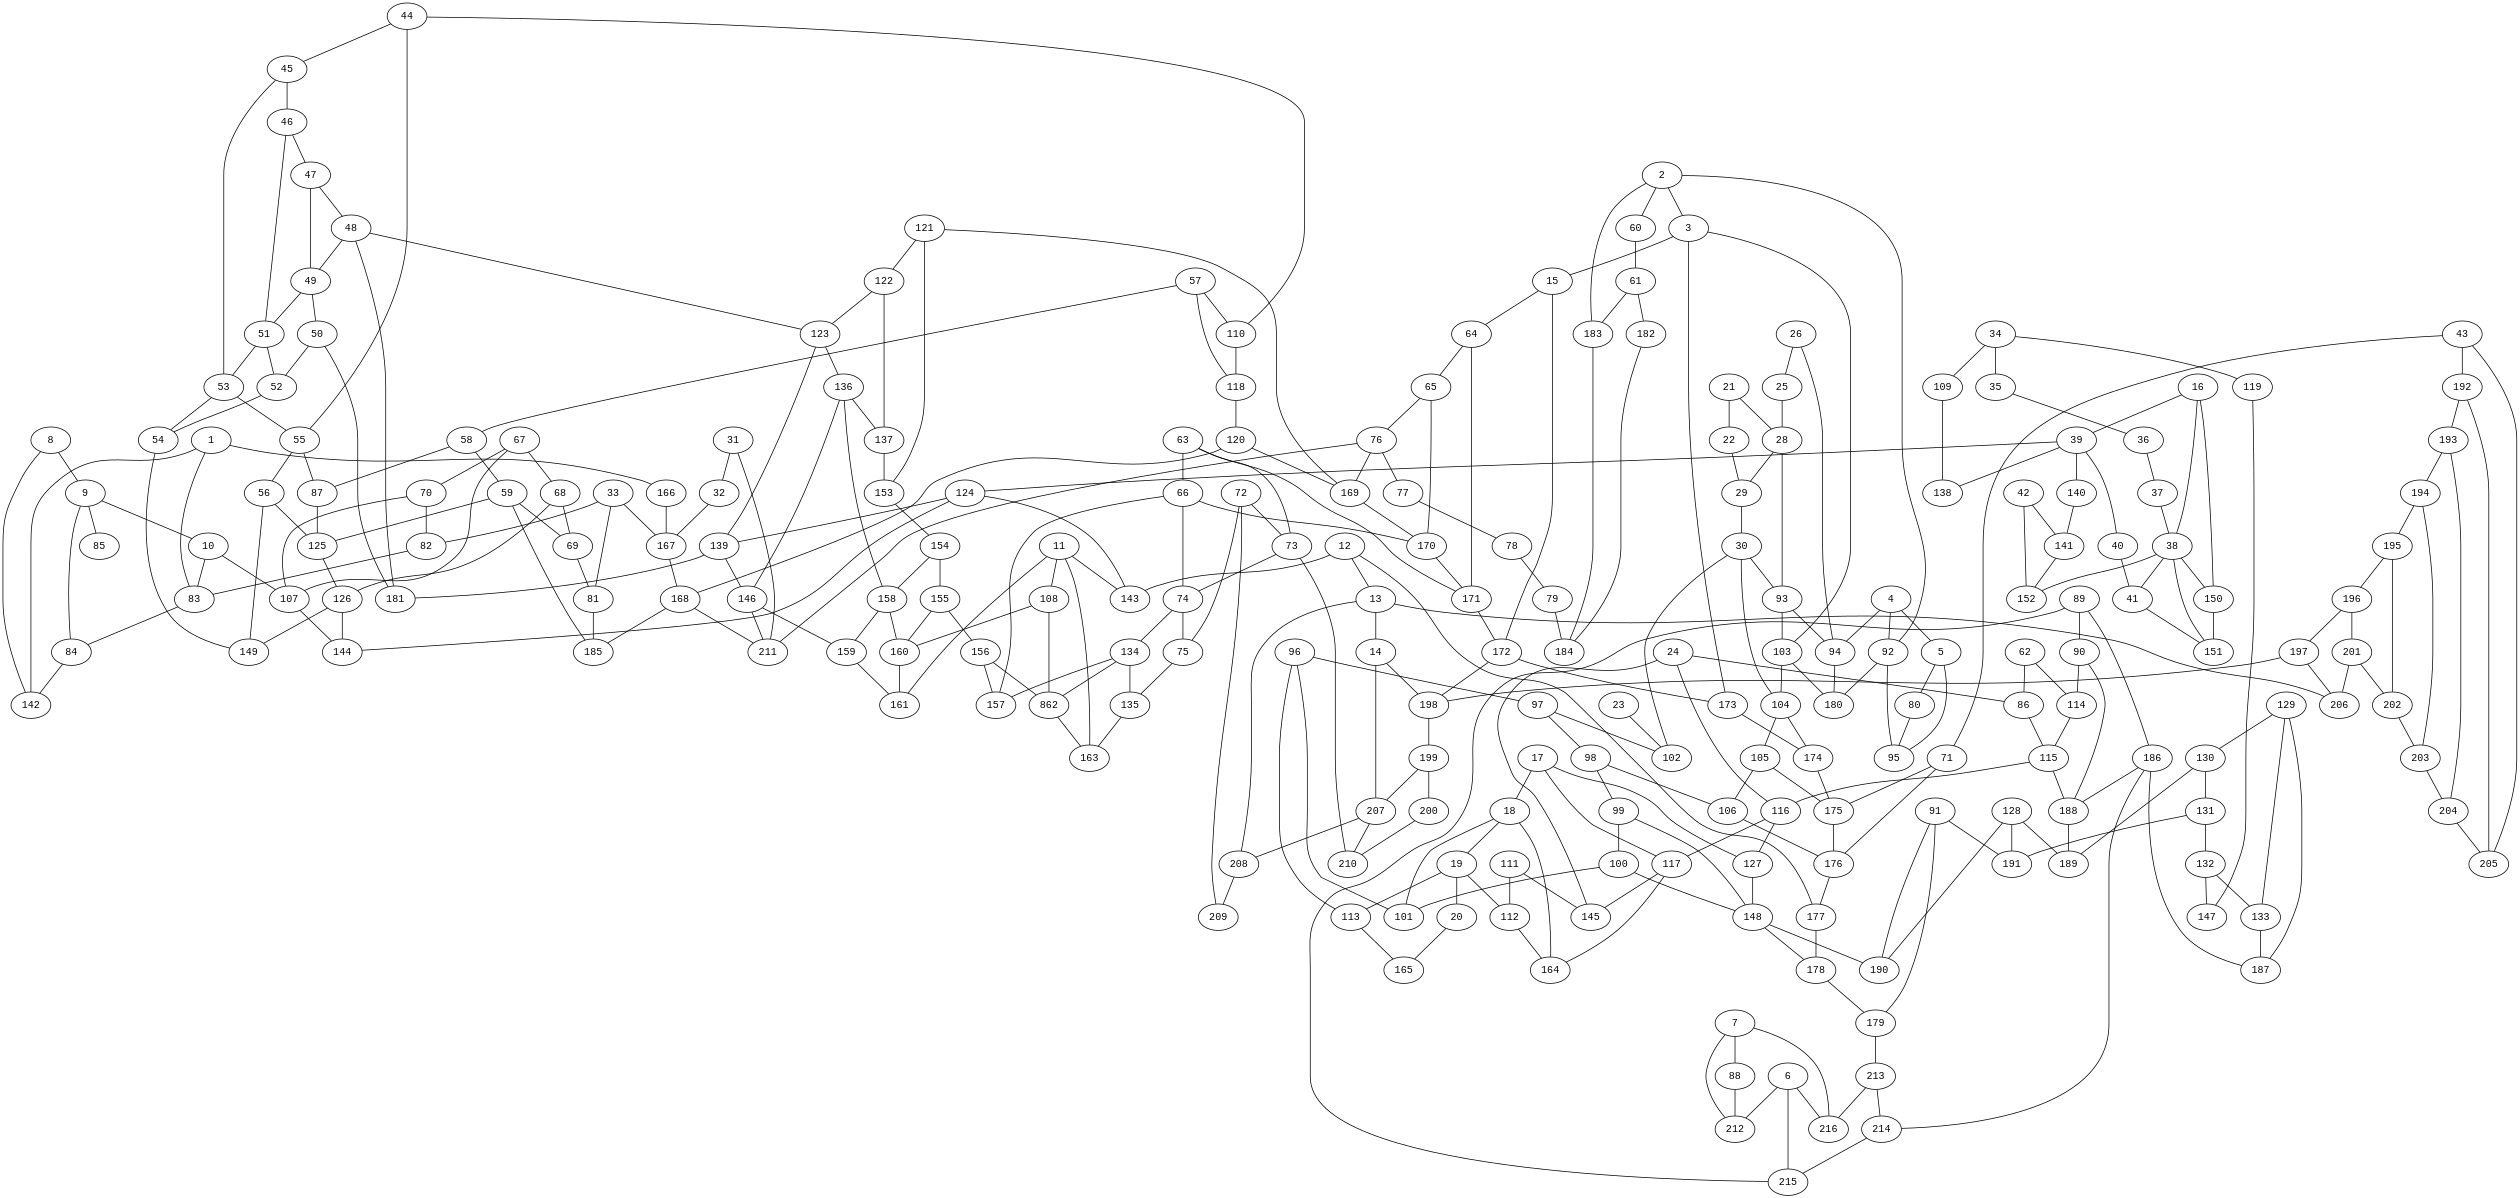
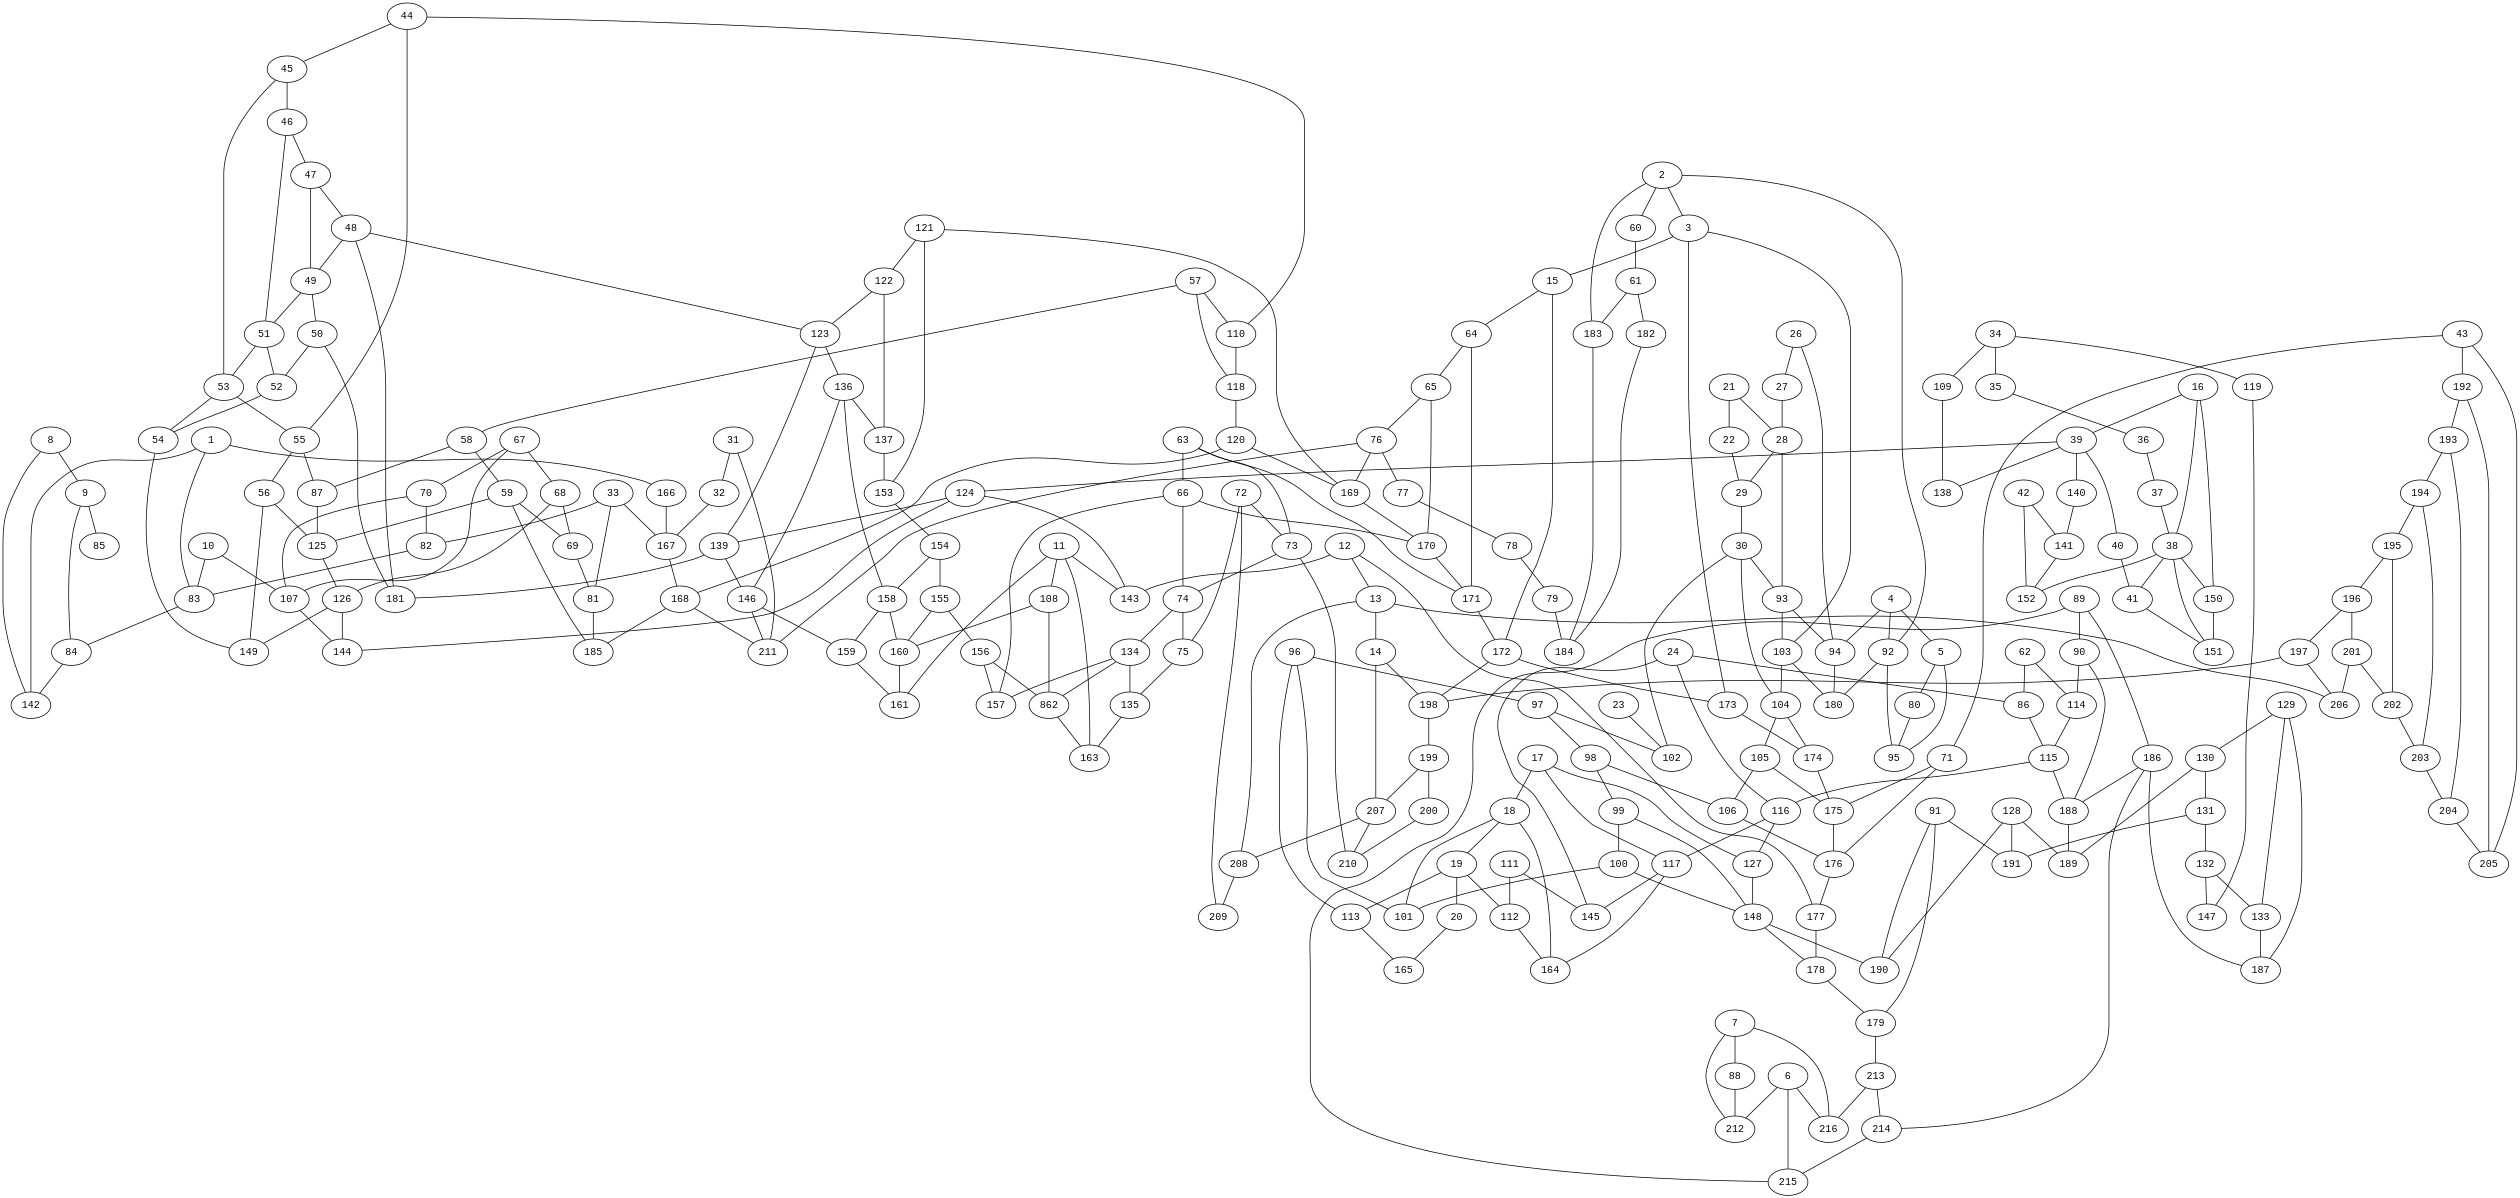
(1782, 387) -> (1782, 387)
(151, 522) -> none
